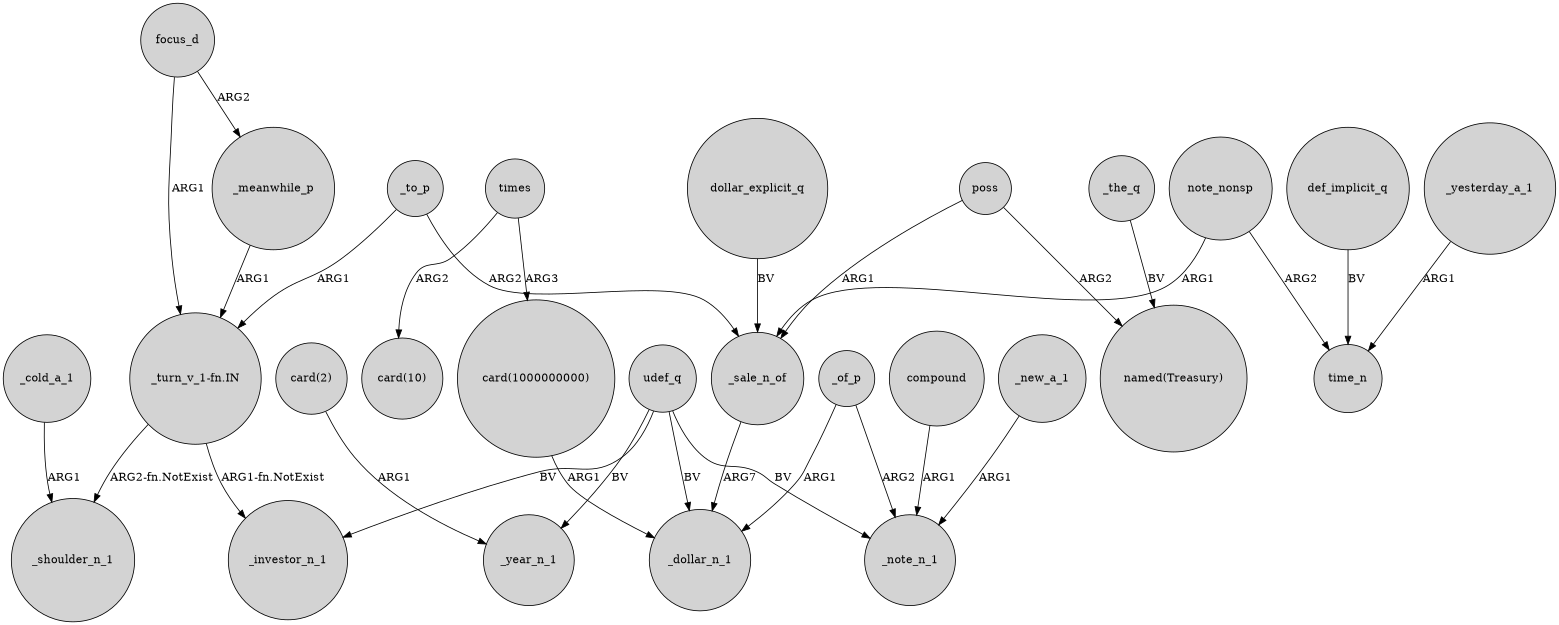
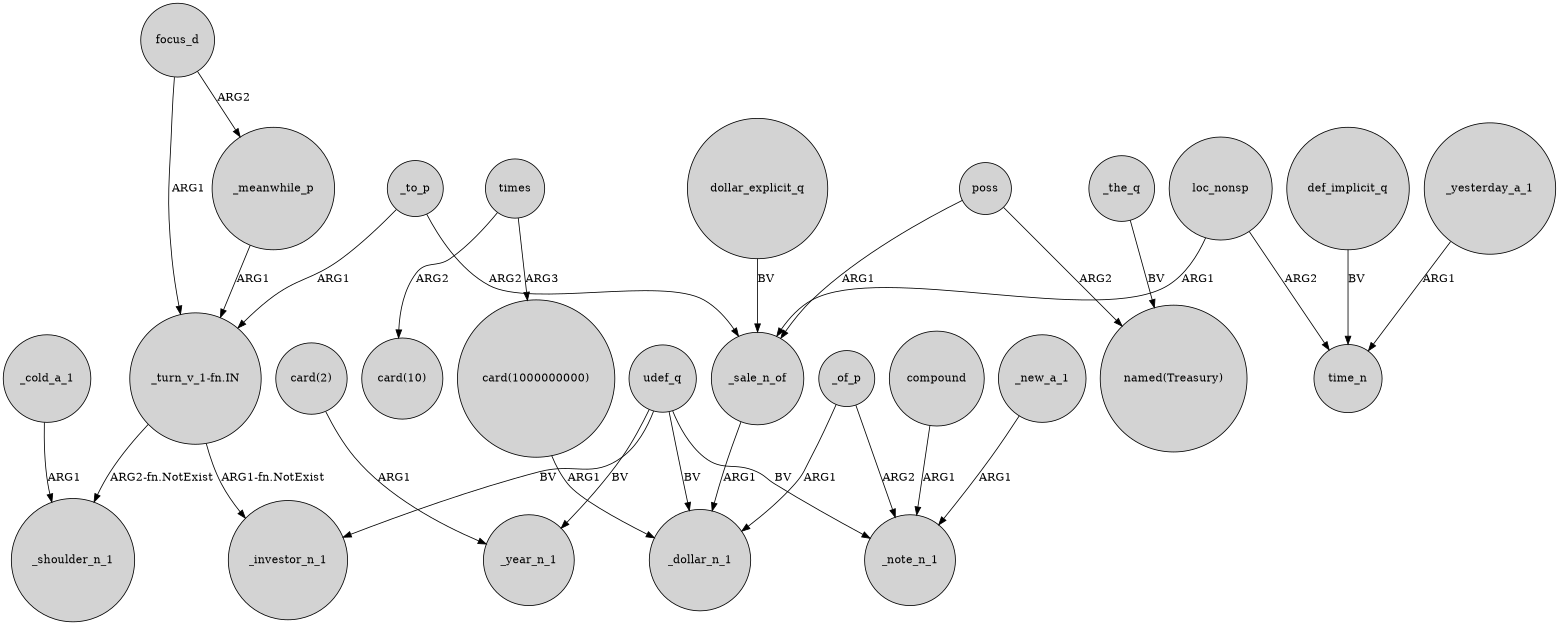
(1221, 189) -> (1221, 189)
(740, 478) -> (740, 478)
